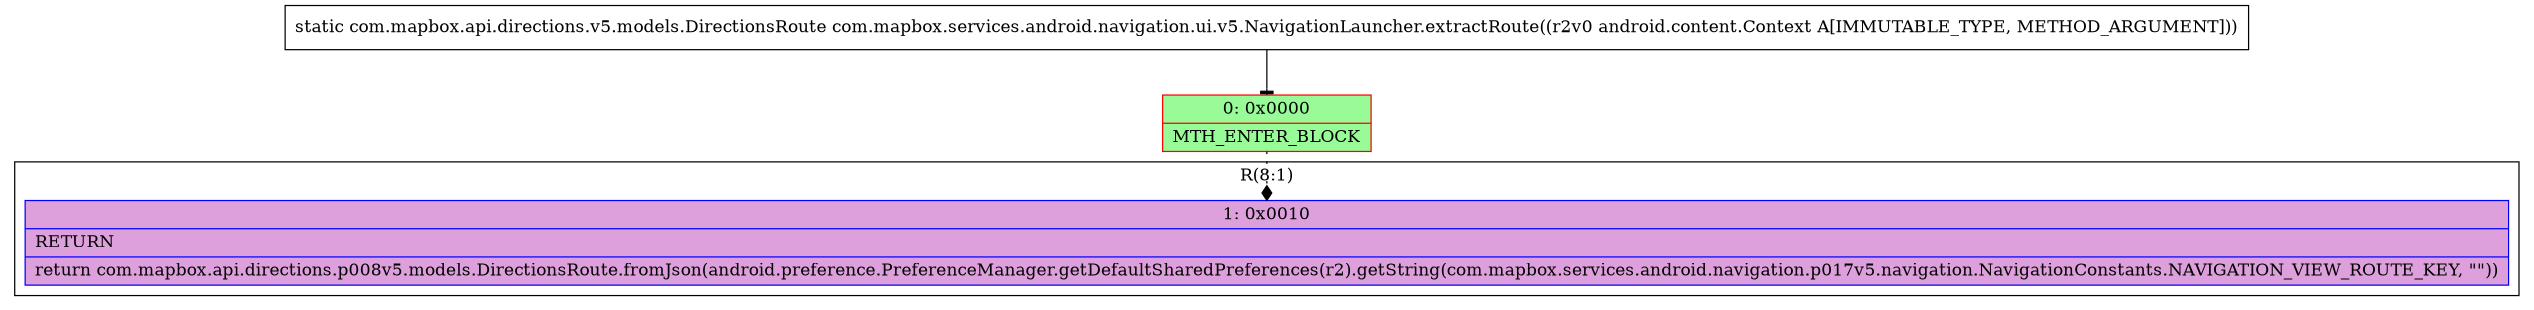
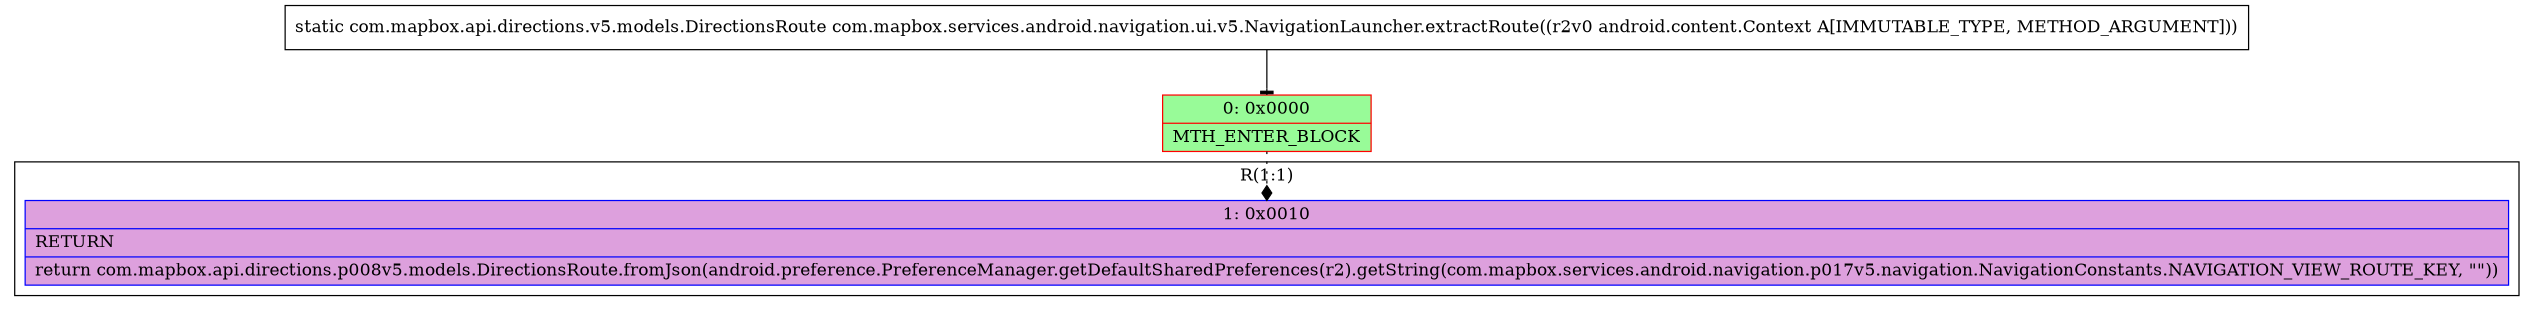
(1267, 176) -> (1267, 176)
